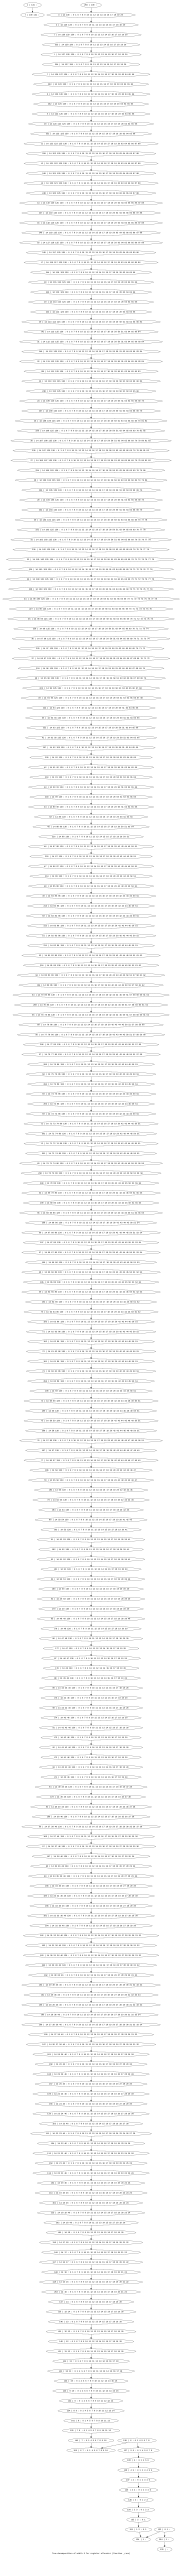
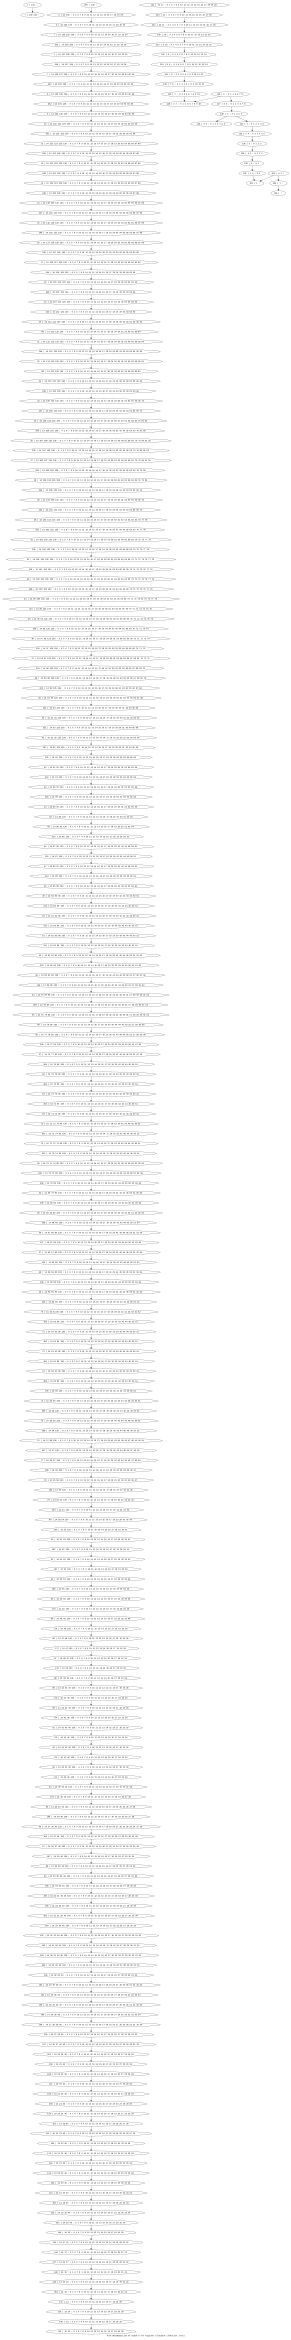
(91, 2341) -> none
(139, 2474) -> (241, 119)
